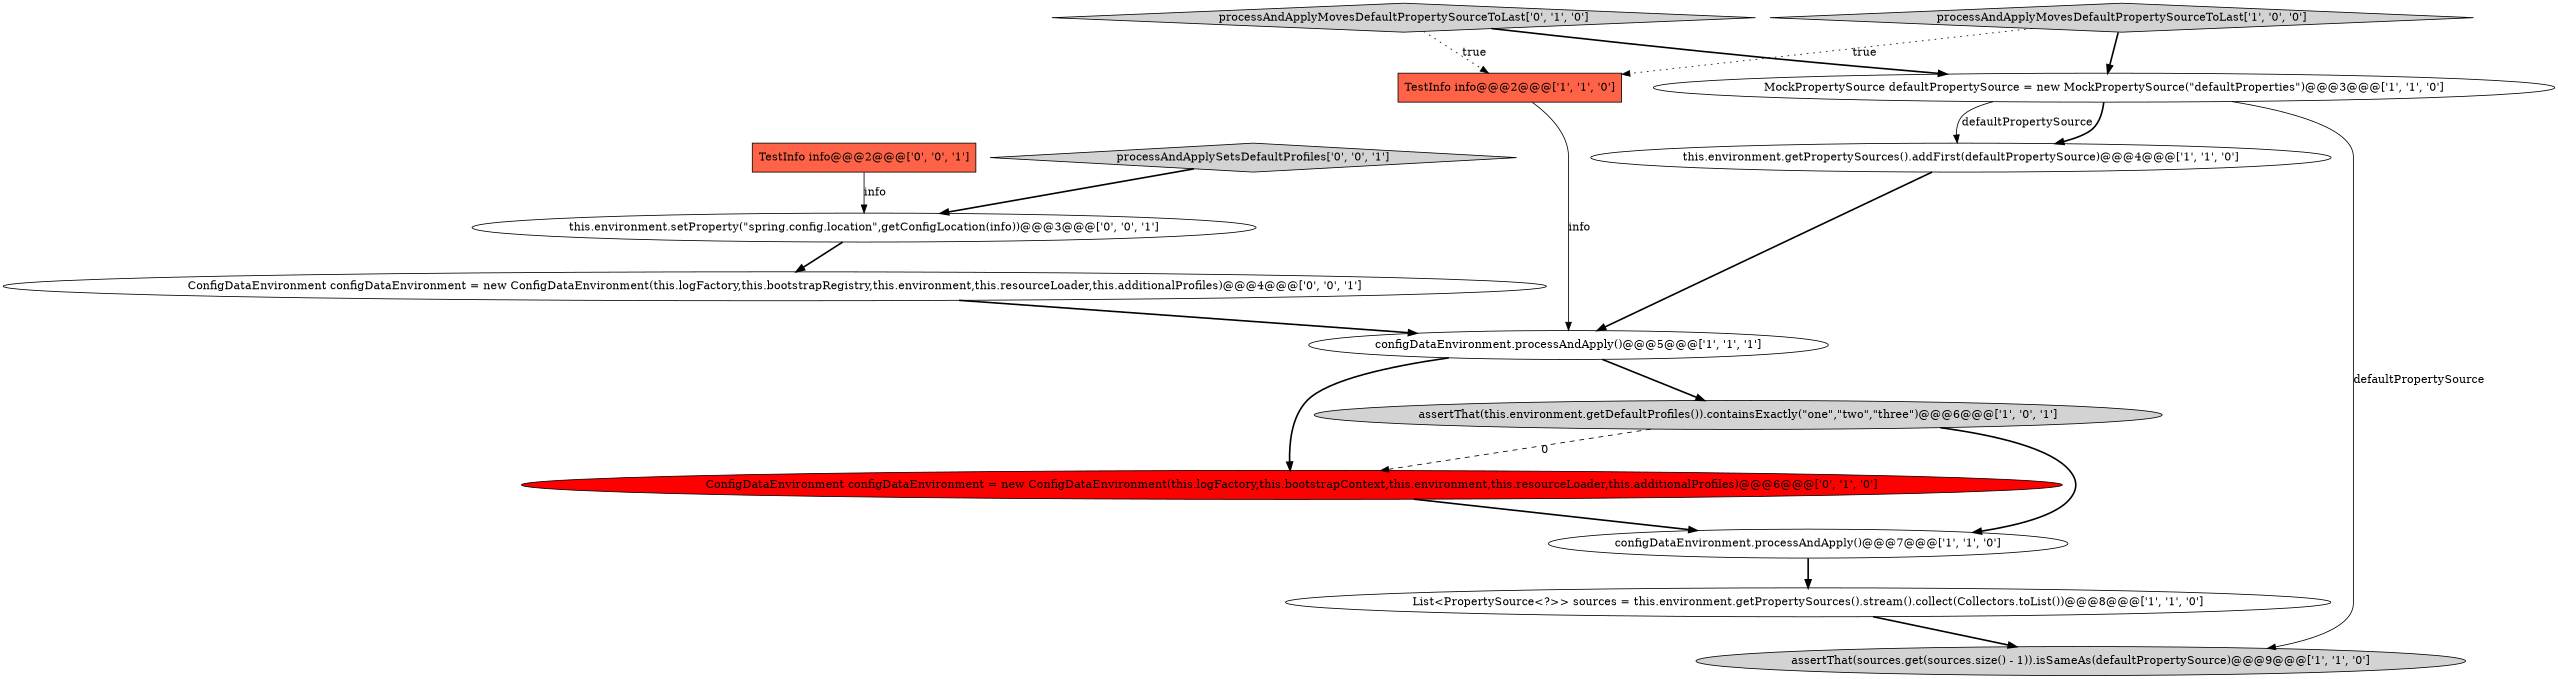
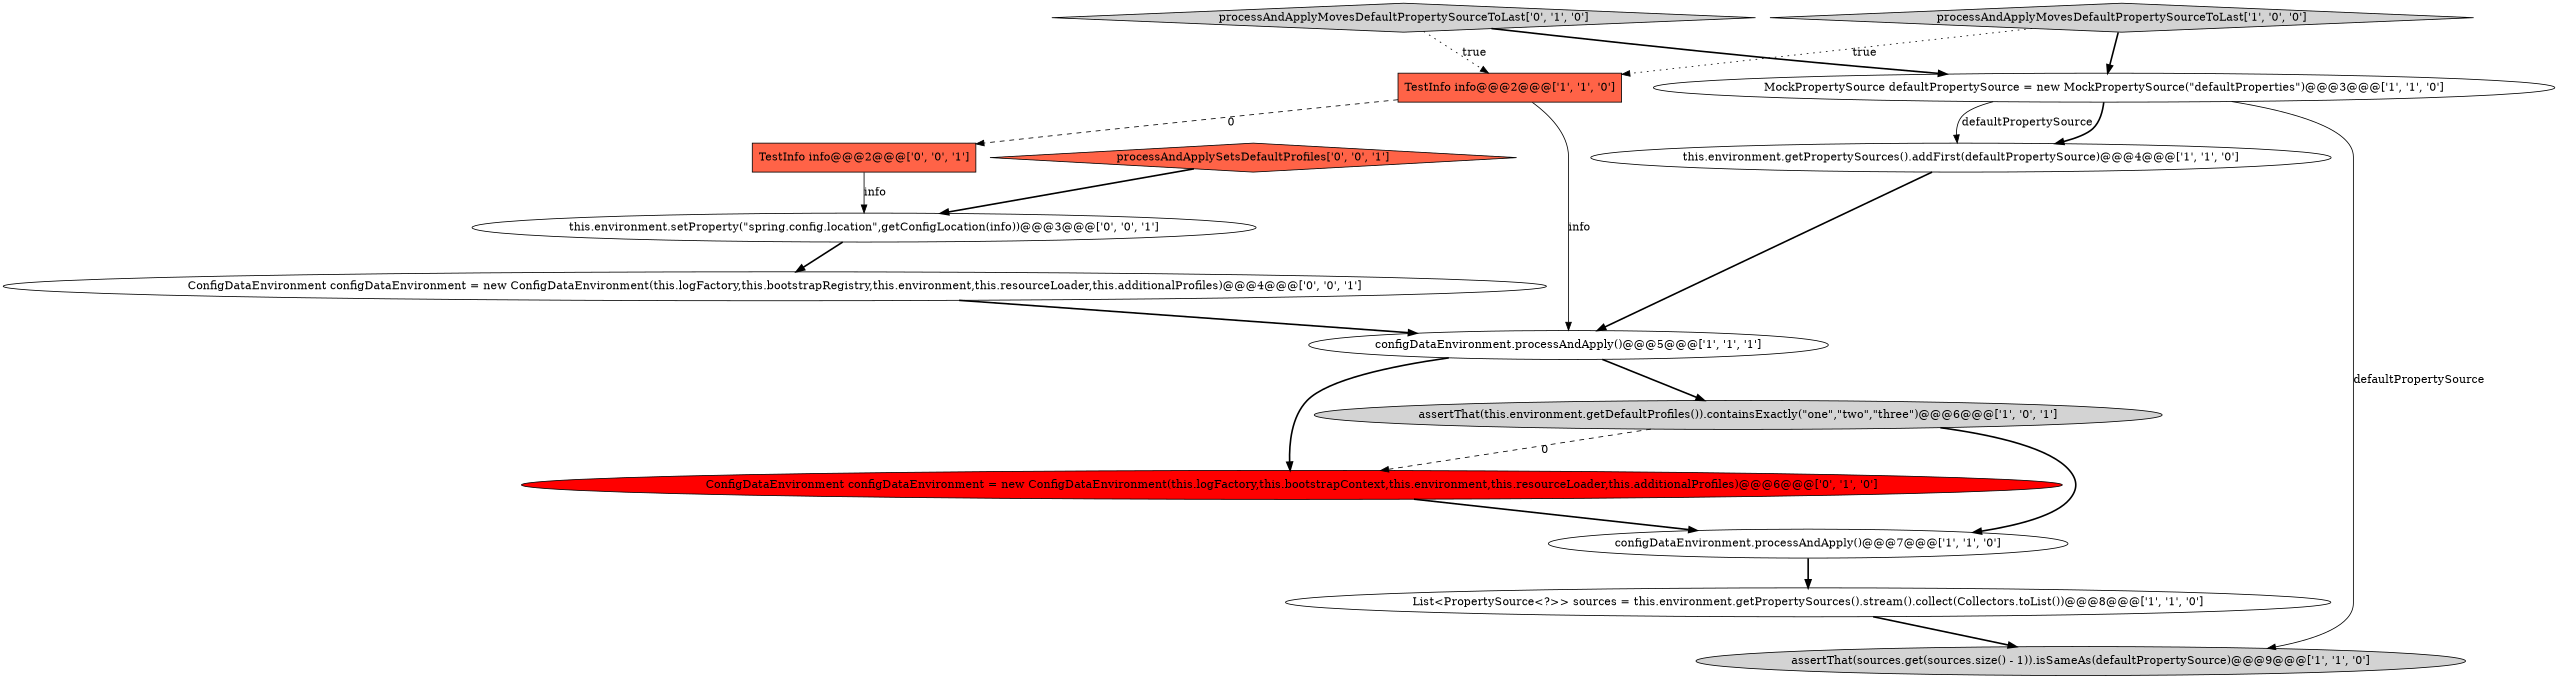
none -> (1191, 121)
(1253, 158) -> (1253, 158)
